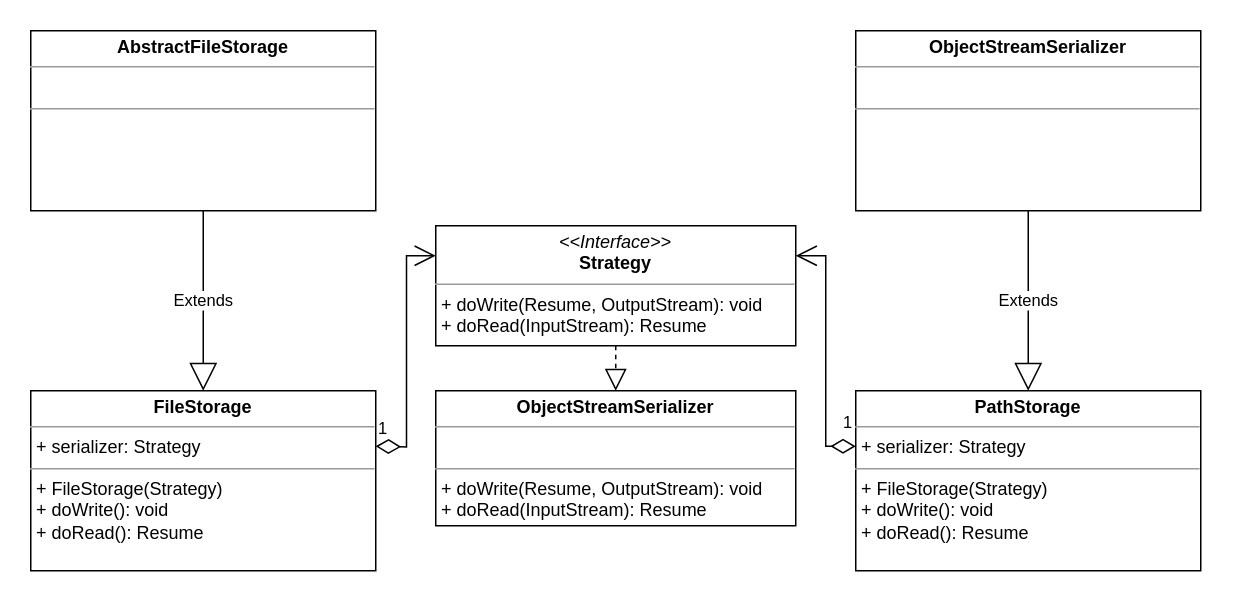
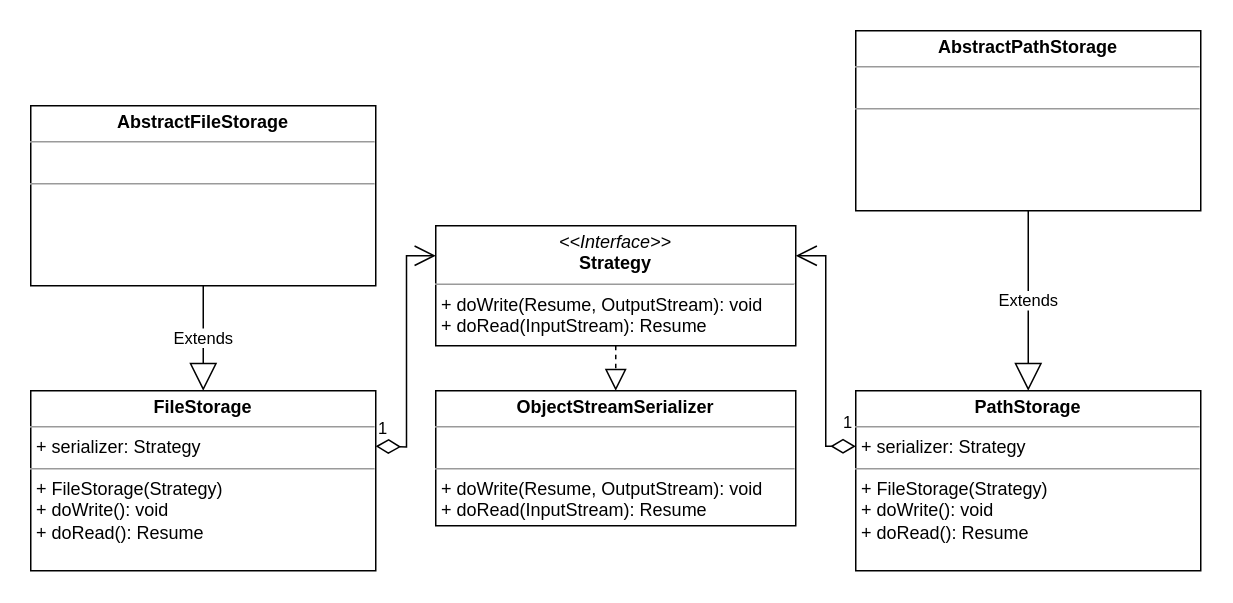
(960, 42) -> (952, 42)
(203, 121) -> (203, 196)
